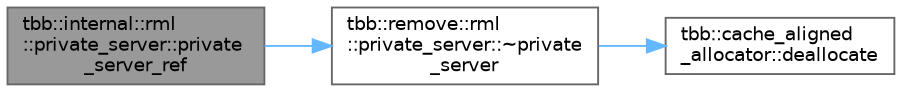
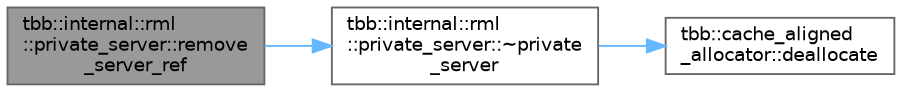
(136, 46) -> (136, 46)
(465, 46) -> (465, 46)
